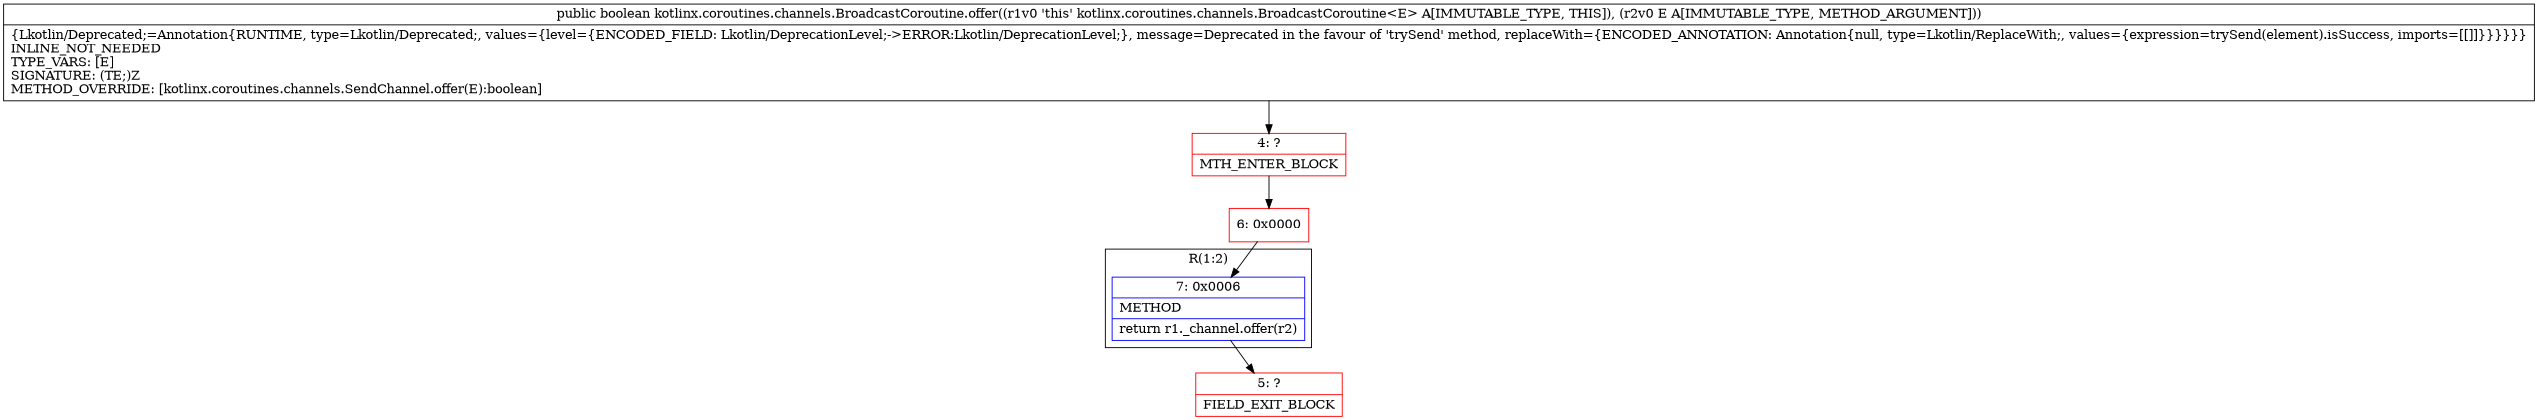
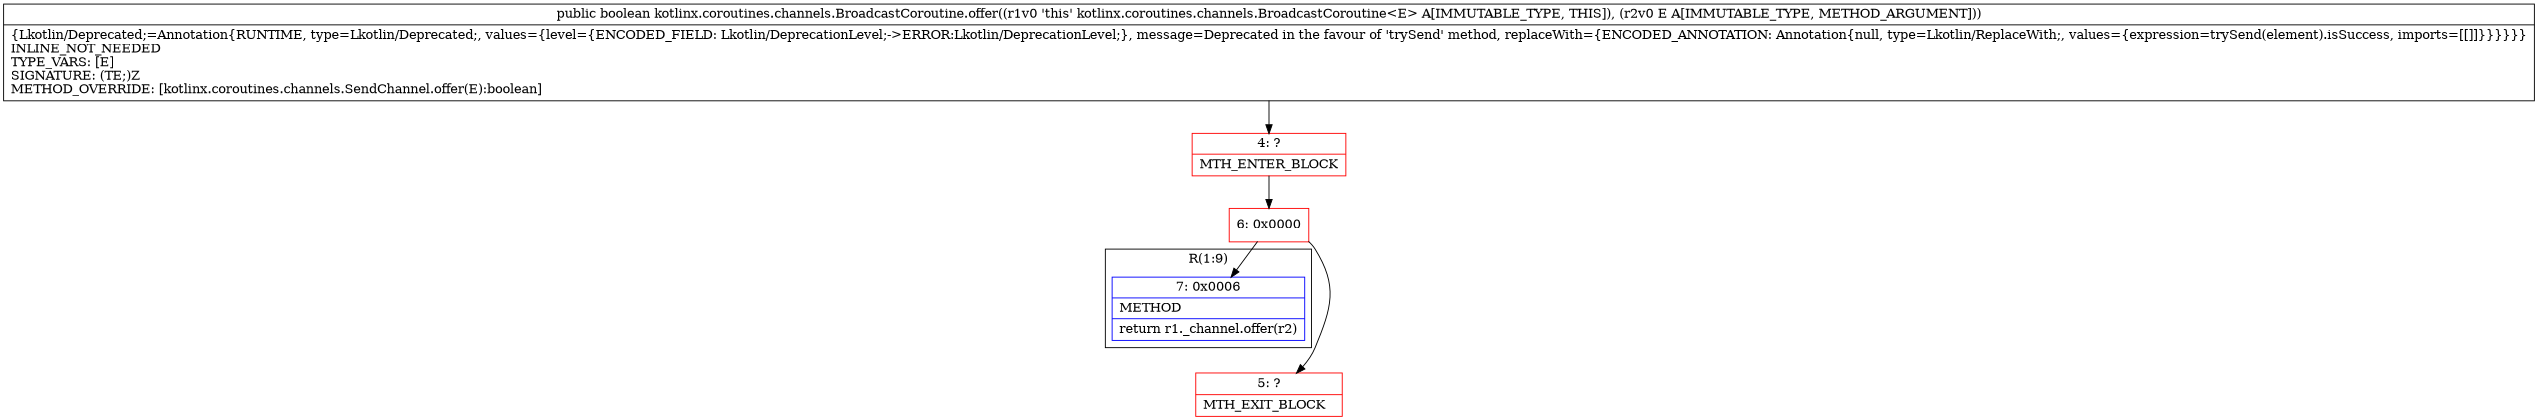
(1208, 259) -> (1208, 259)
(1240, 353) -> (1329, 304)
(1269, 405) -> (1264, 405)
